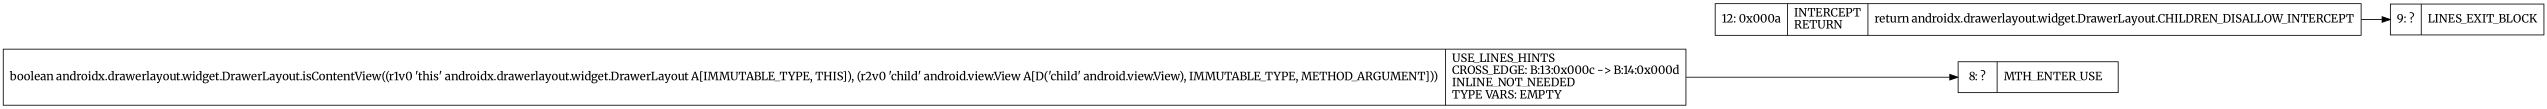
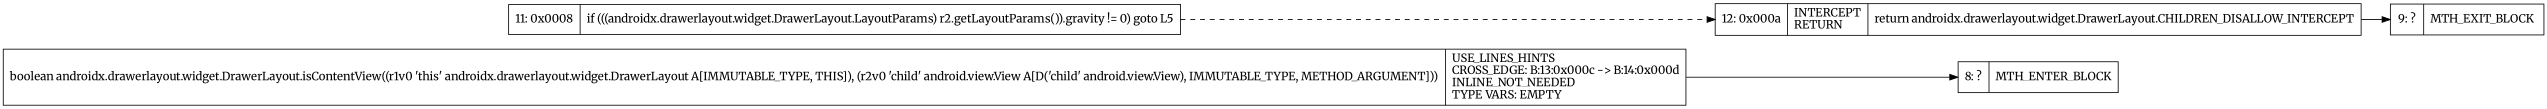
(2483, 19) -> (2482, 19)
none -> (845, 20)
(2053, 77) -> (2054, 77)
